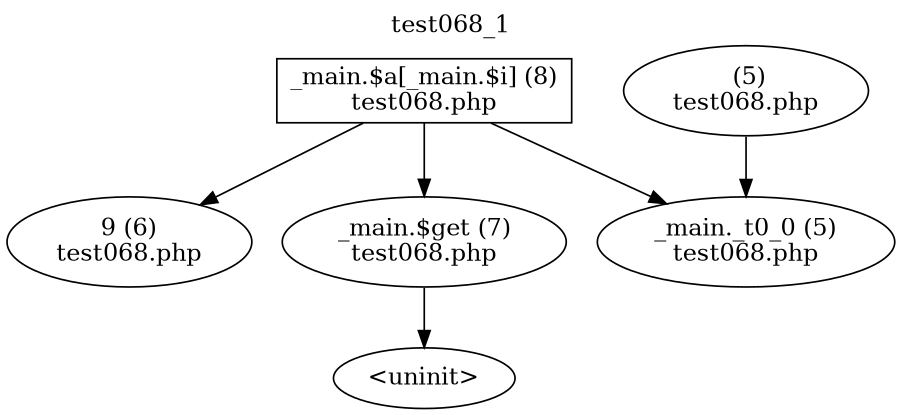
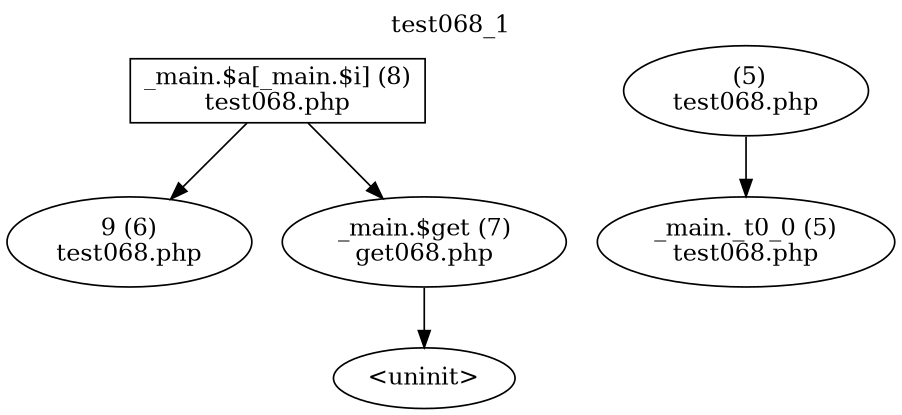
(571, 160) -> none
(424, 242) -> (424, 242)
